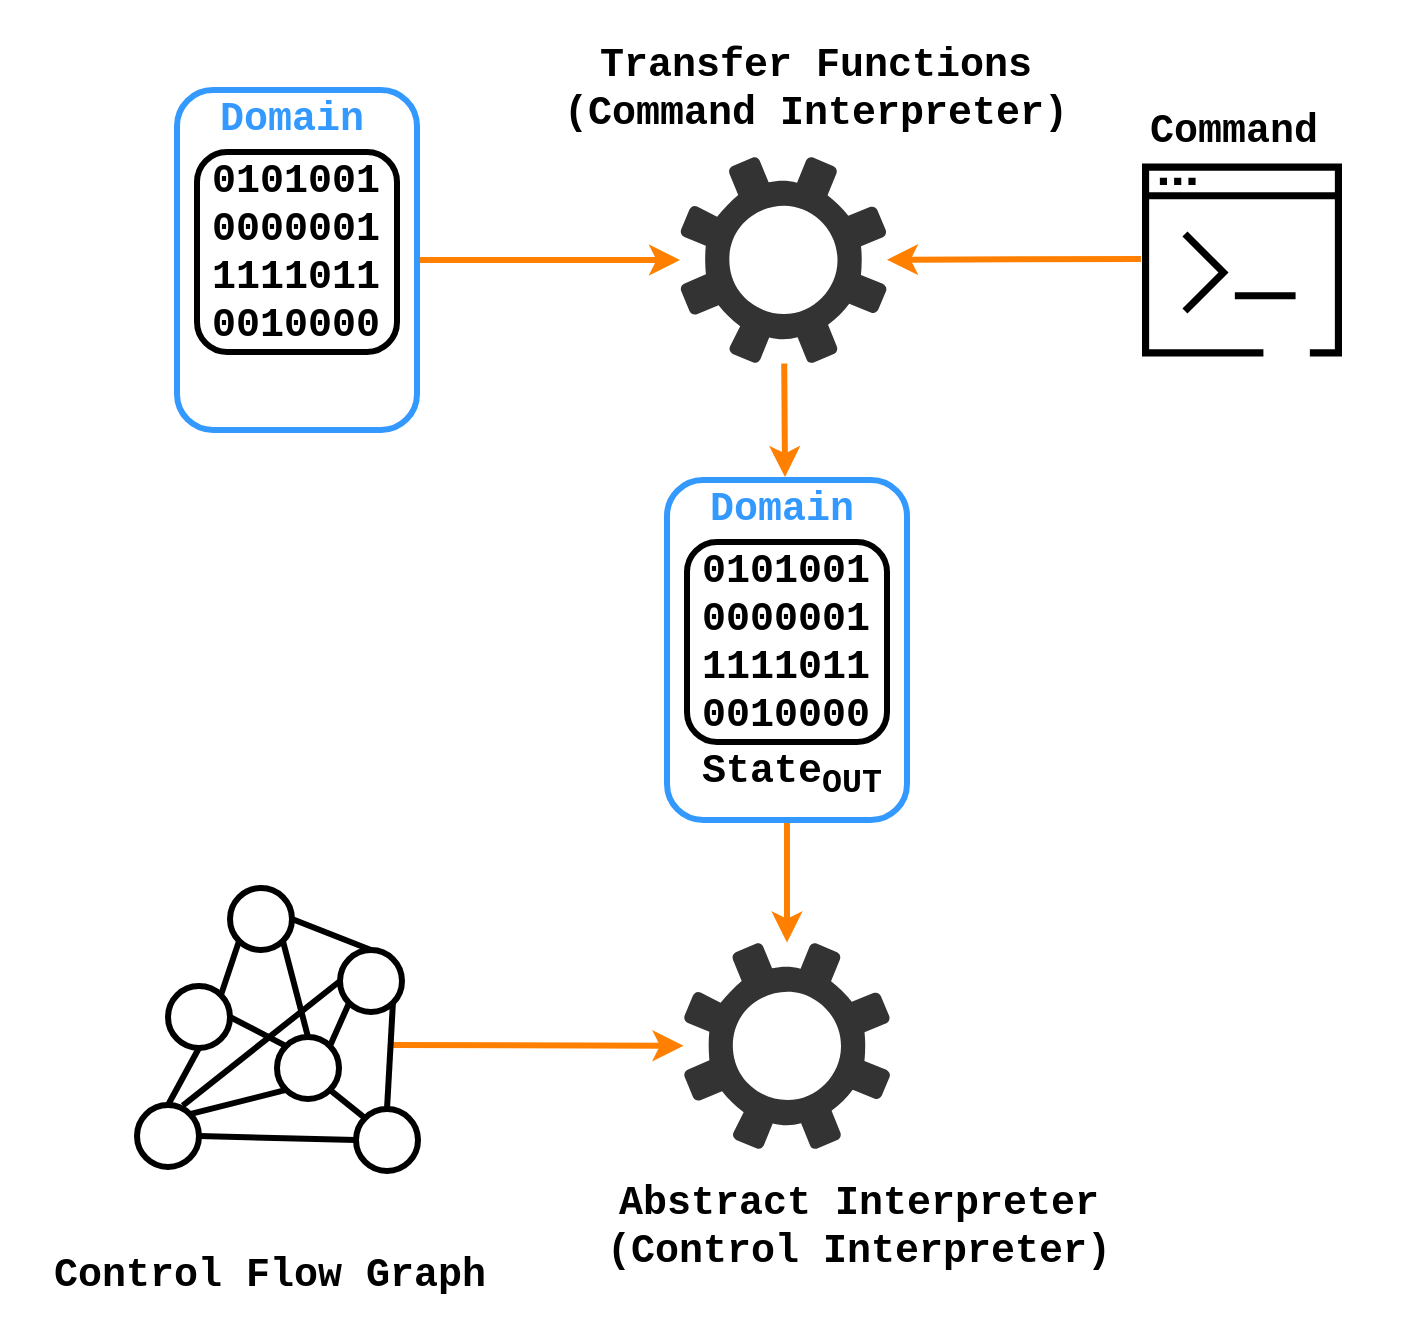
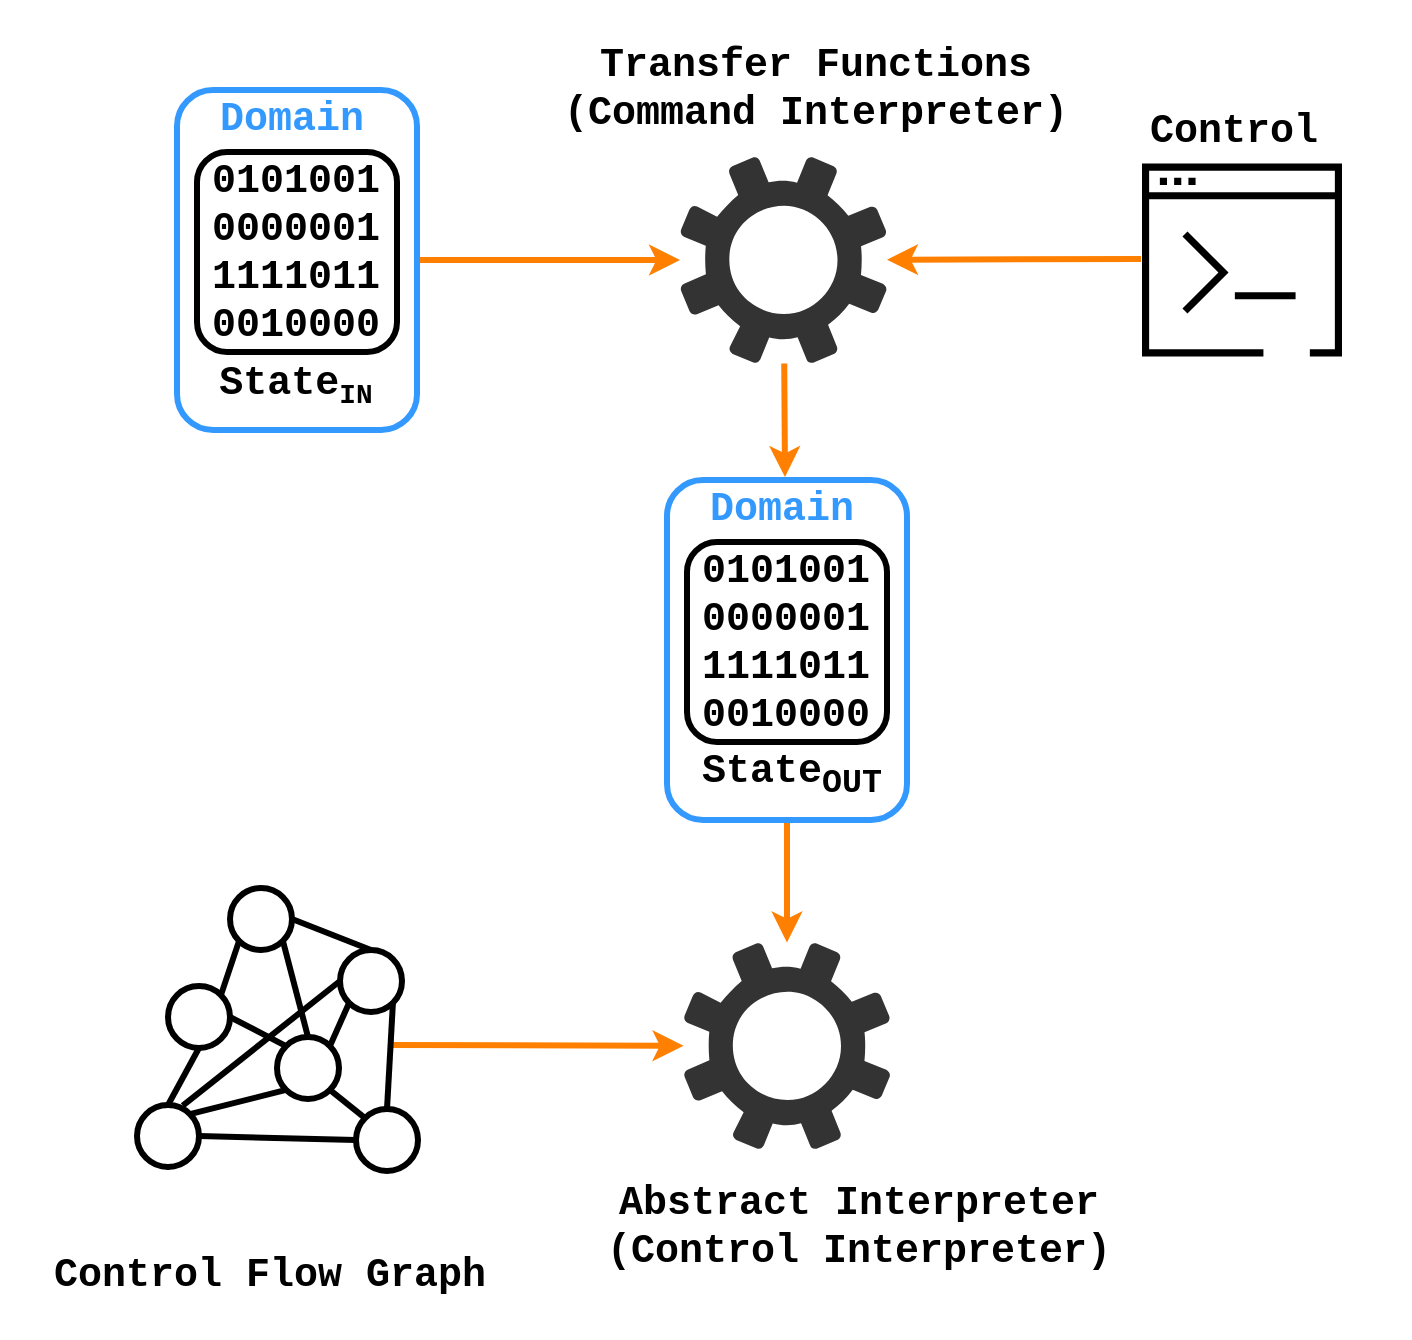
(1235, 131) -> (1235, 131)
none -> (297, 385)
